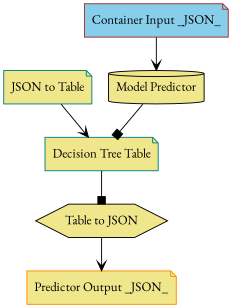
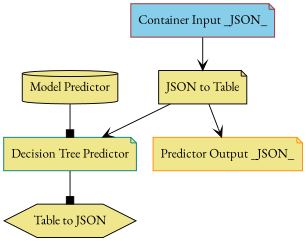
(156, 49) -> (203, 49)
(48, 87) -> (203, 87)
(102, 154) -> (70, 154)
(102, 250) -> (214, 116)
